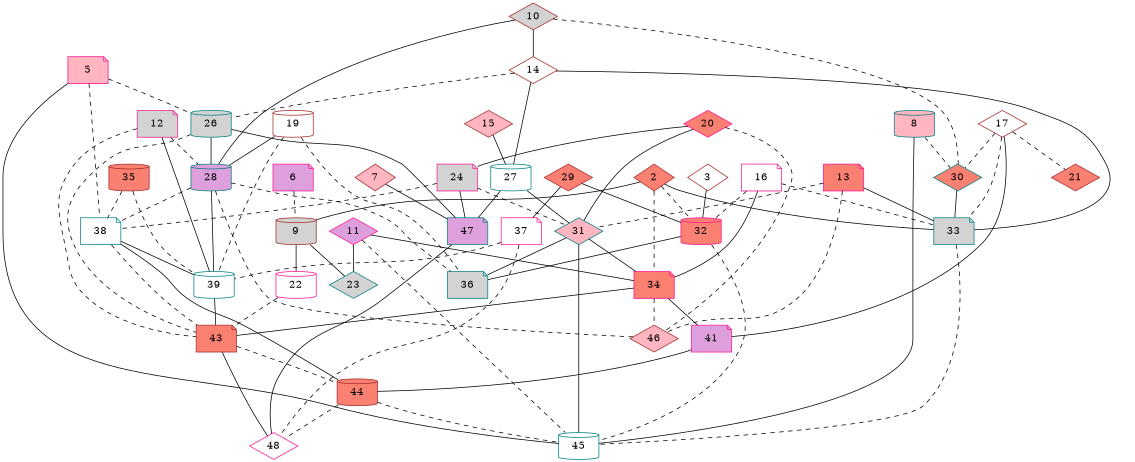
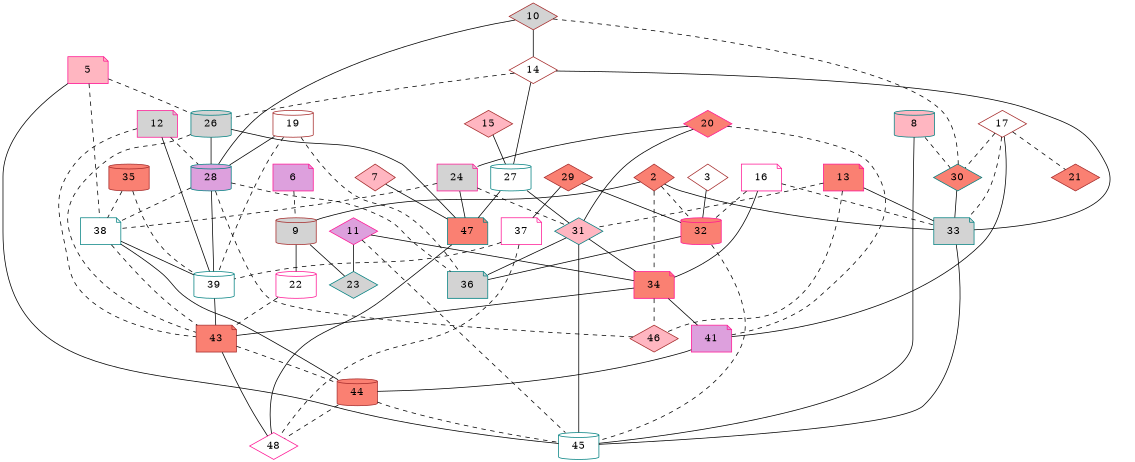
(769, 230) -> (885, 204)
(468, 231) -> (468, 231)
(847, 424) -> (847, 424)
